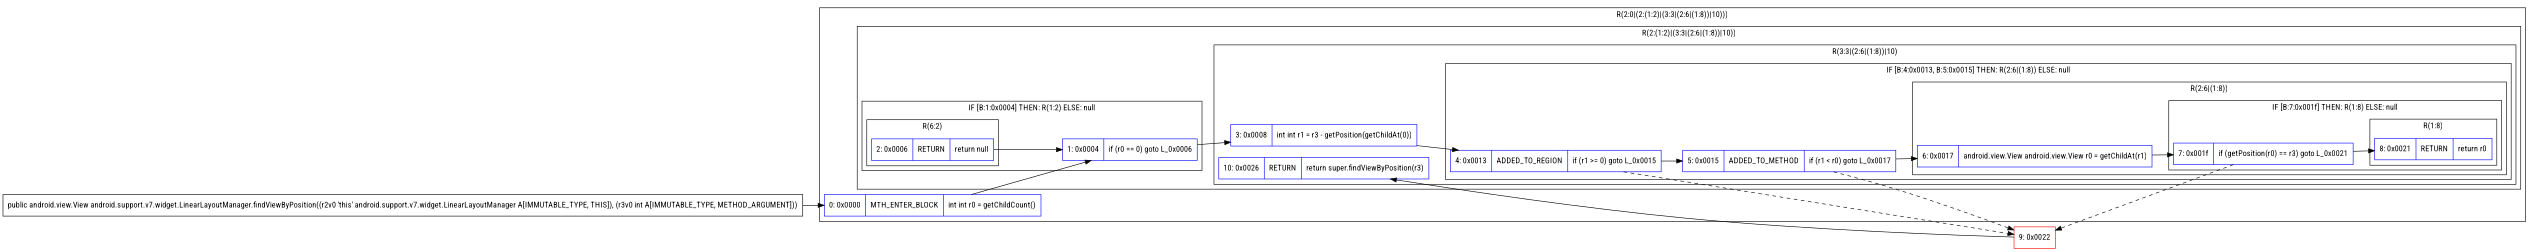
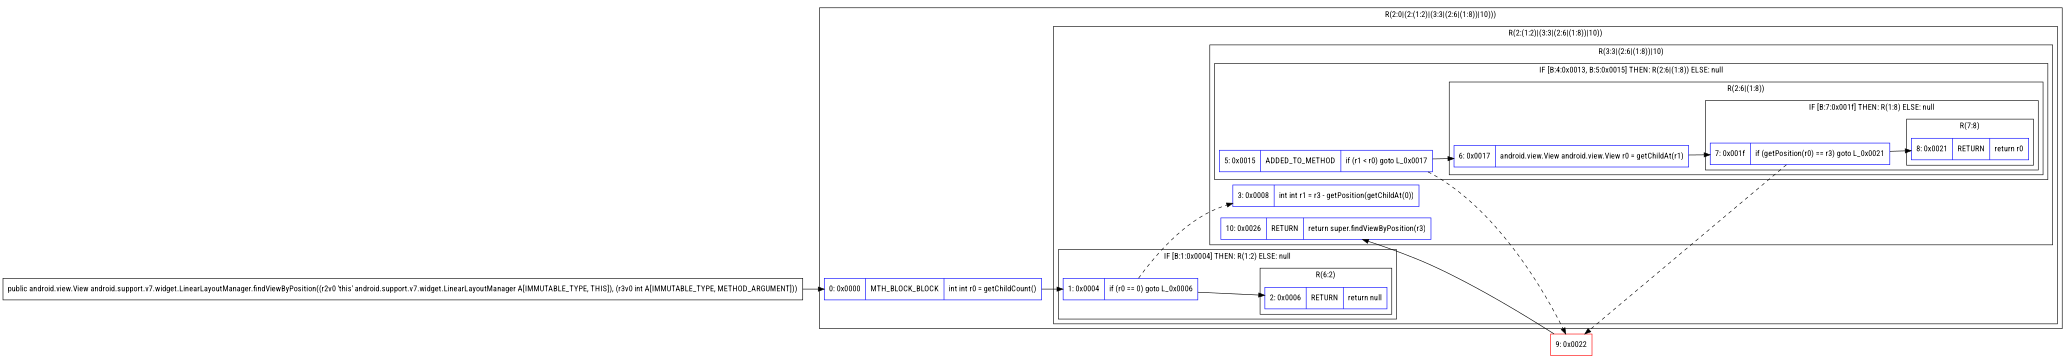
(2433, 126) -> (1970, 126)
(1210, 144) -> (1177, 235)
(1025, 150) -> (1228, 294)
(1556, 161) -> none
(905, 205) -> (905, 289)
